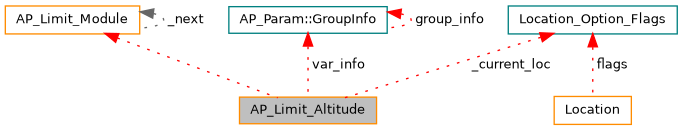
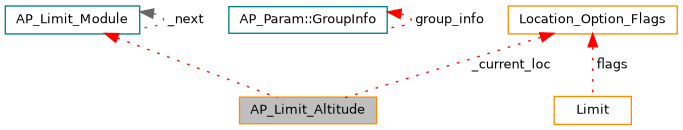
(73, 20) -> (73, 20)
(593, 20) -> (593, 20)
(308, 72) -> none
(593, 110) -> (593, 110)
